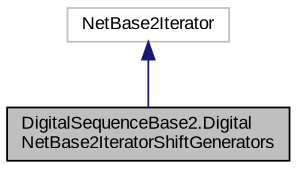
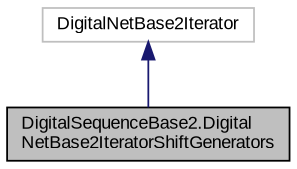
(148, 25) -> (148, 25)
